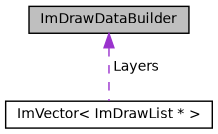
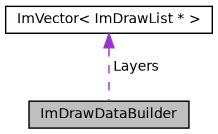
(109, 75) -> (109, 75)
